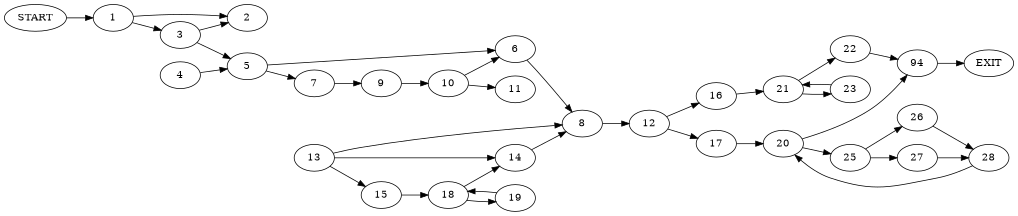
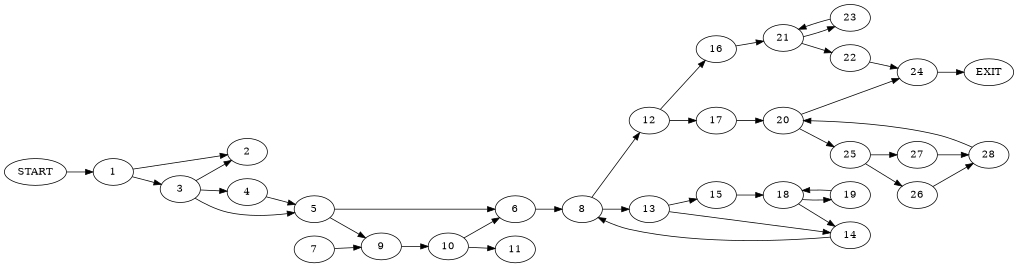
(917, 63) -> (917, 72)
(277, 74) -> (344, 226)
(444, 136) -> (612, 209)
none -> (210, 190)
